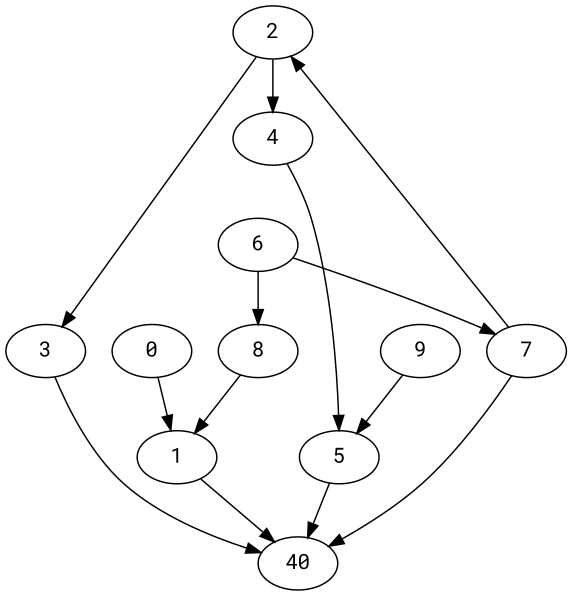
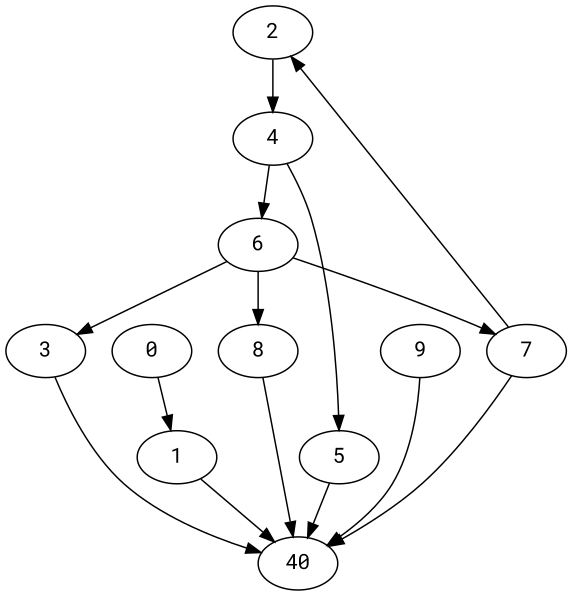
none -> (267, 184)
(164, 186) -> (159, 295)
(222, 398) -> (277, 450)
(384, 398) -> (400, 468)
